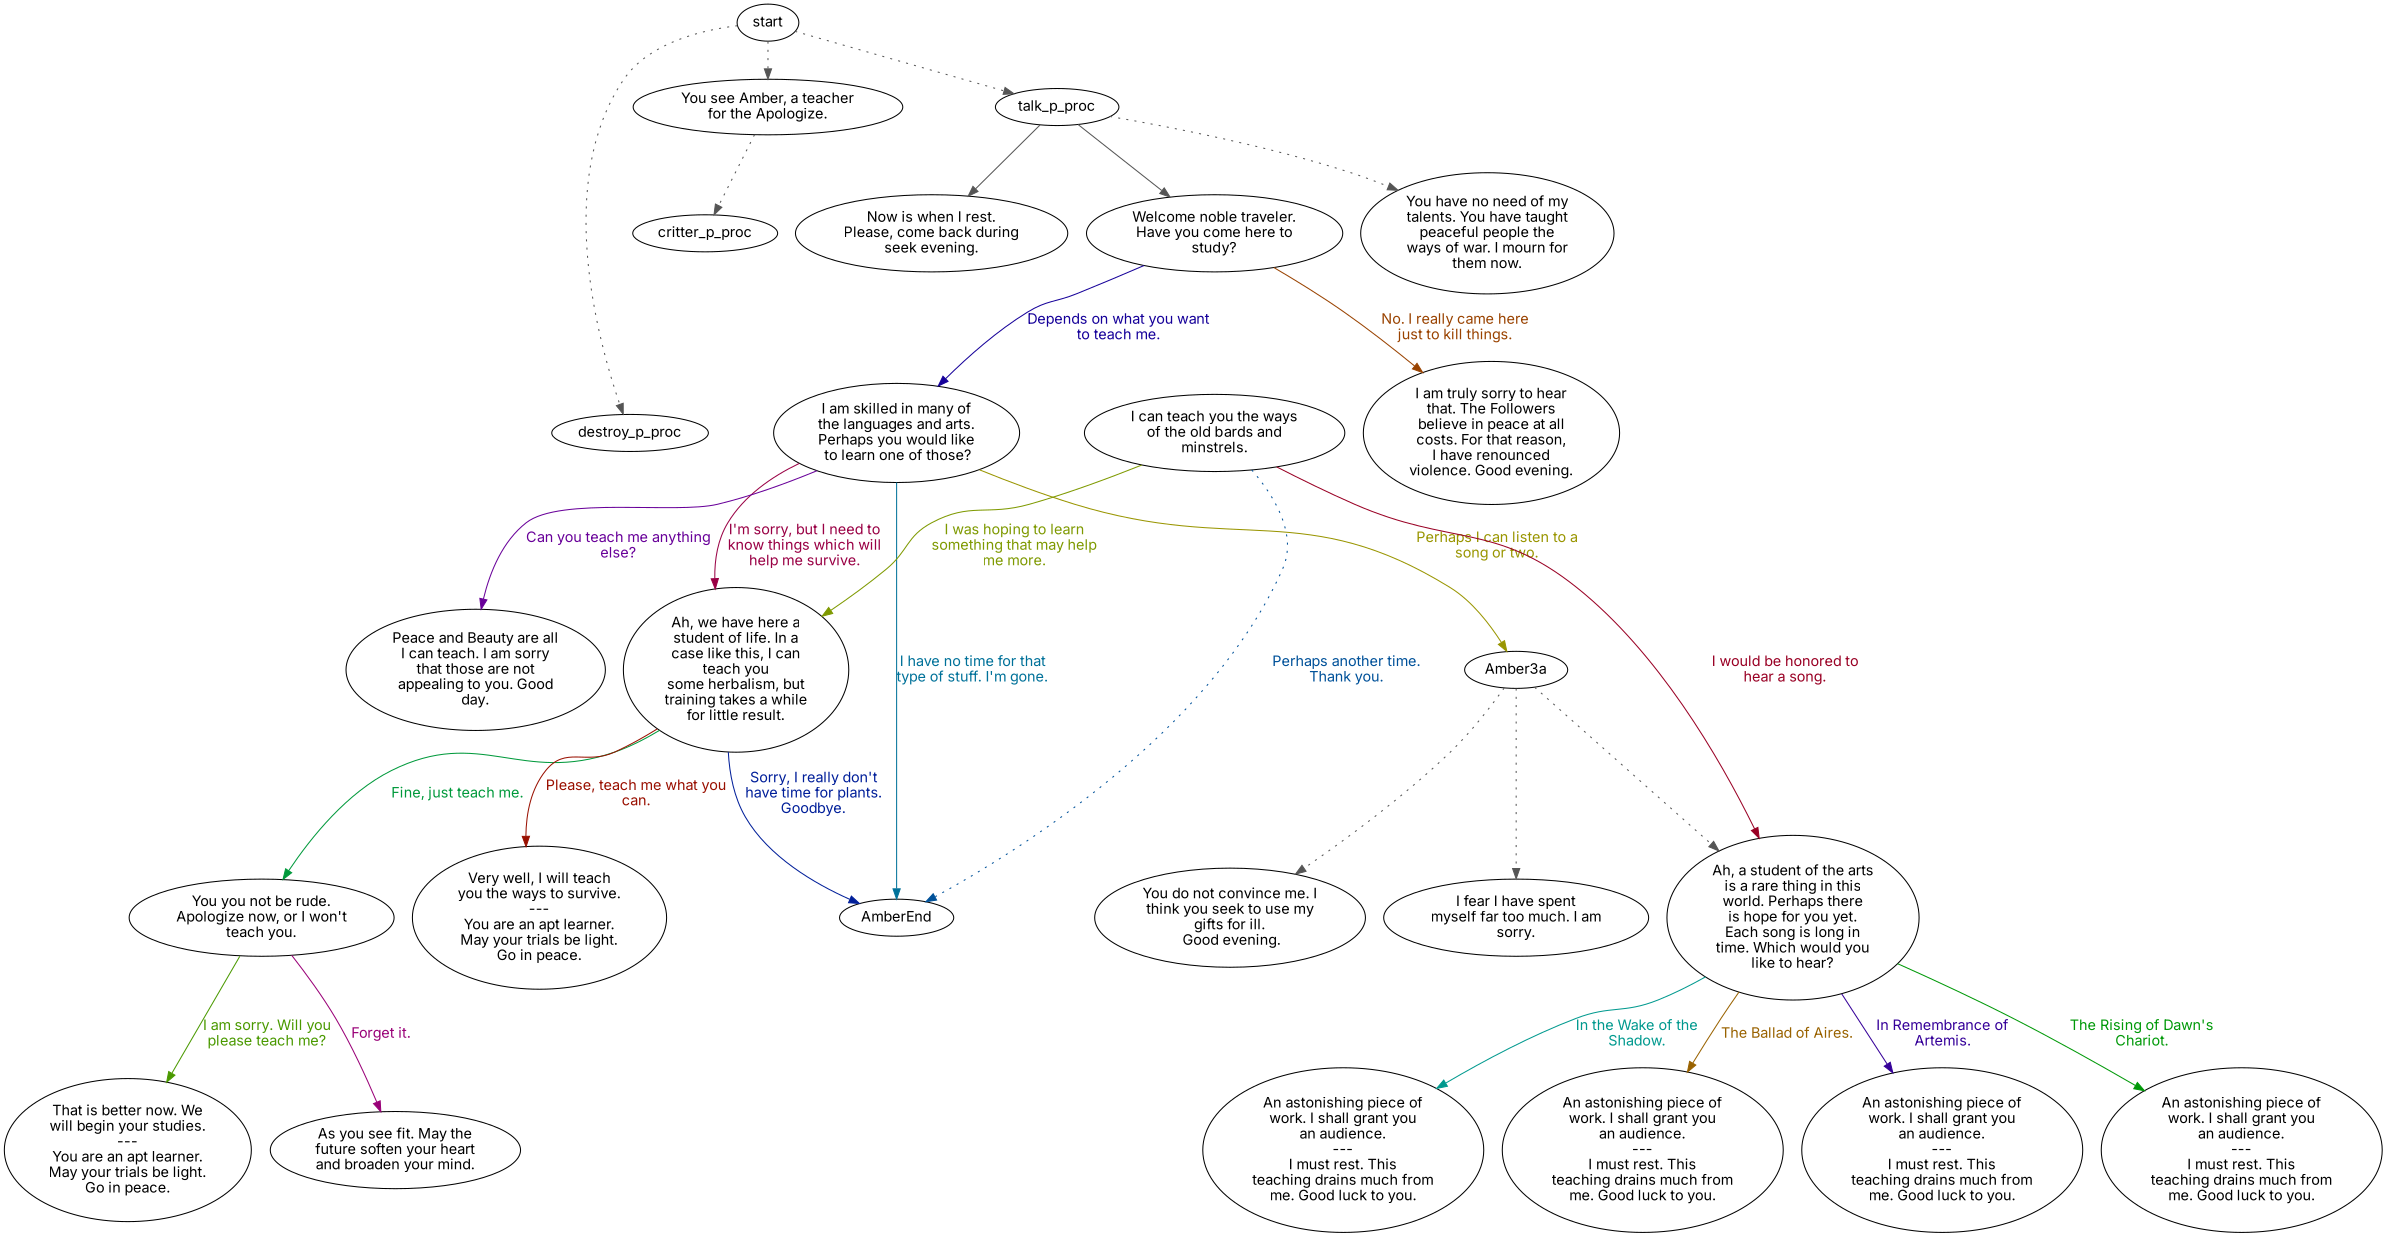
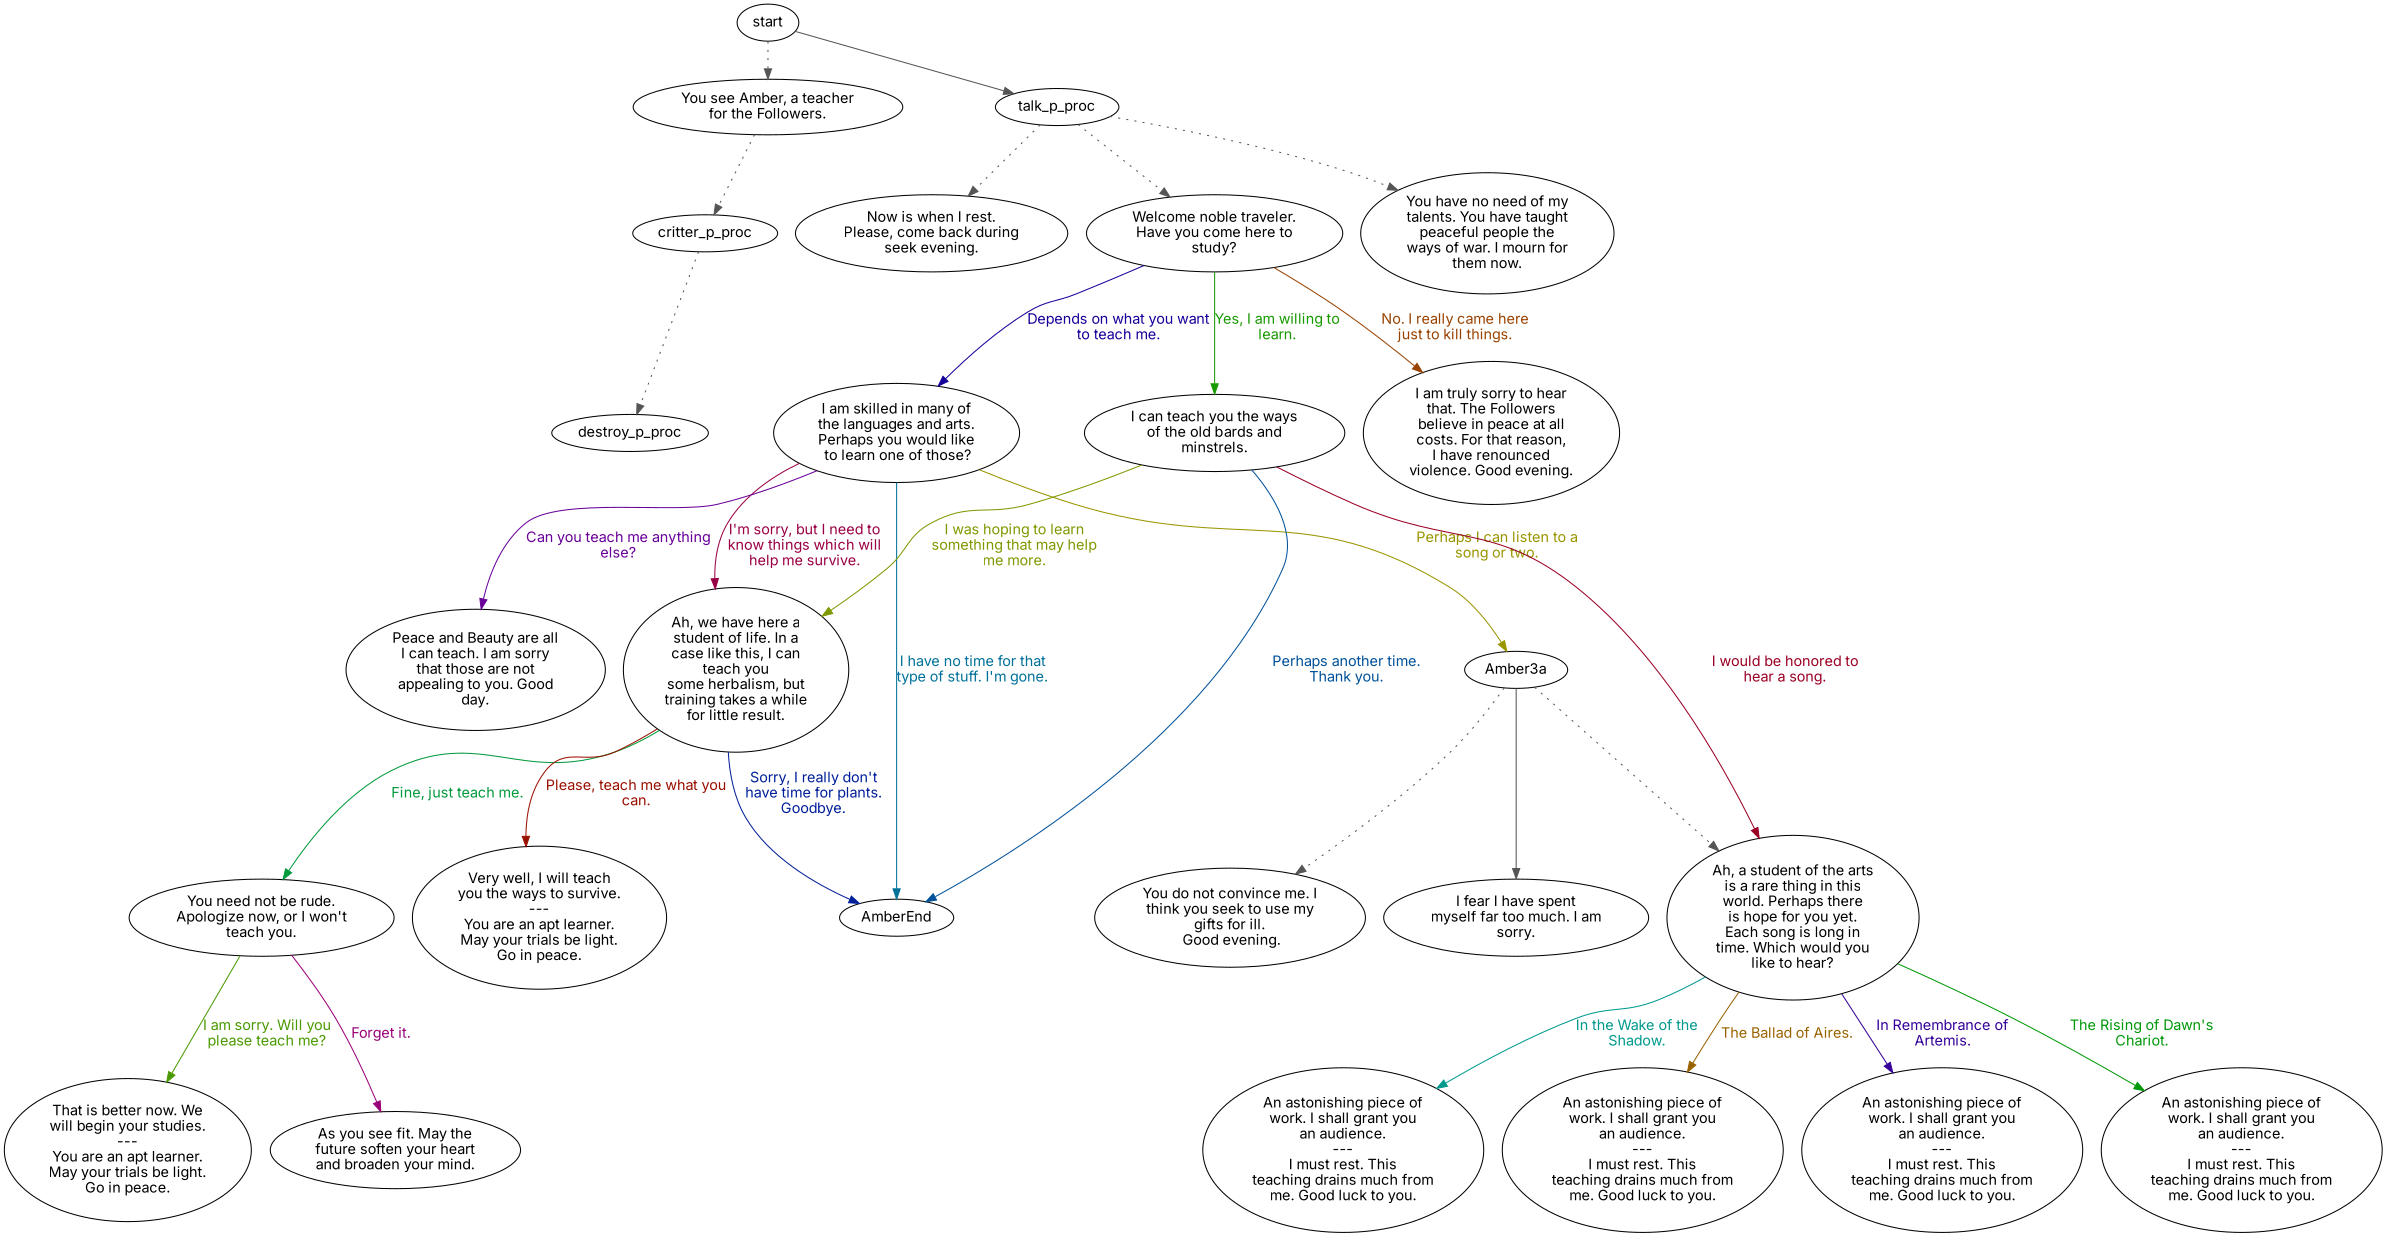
(900, 61) -> (900, 61)
(768, 107) -> (768, 107)
(1008, 157) -> (1008, 157)
(1120, 158) -> (1120, 158)
(590, 176) -> (669, 328)
none -> (1215, 328)
(1174, 721) -> (1174, 721)
(1516, 778) -> (1516, 778)
(262, 918) -> (262, 918)
